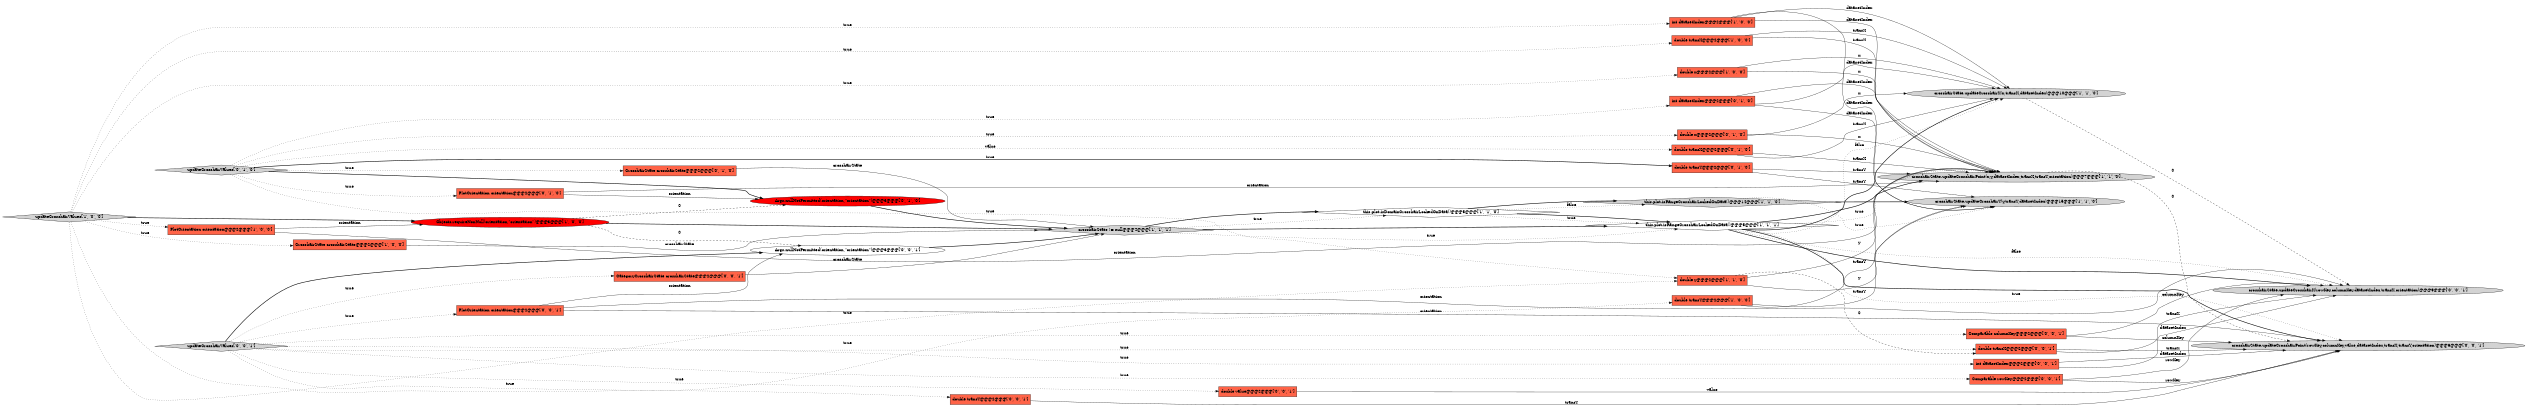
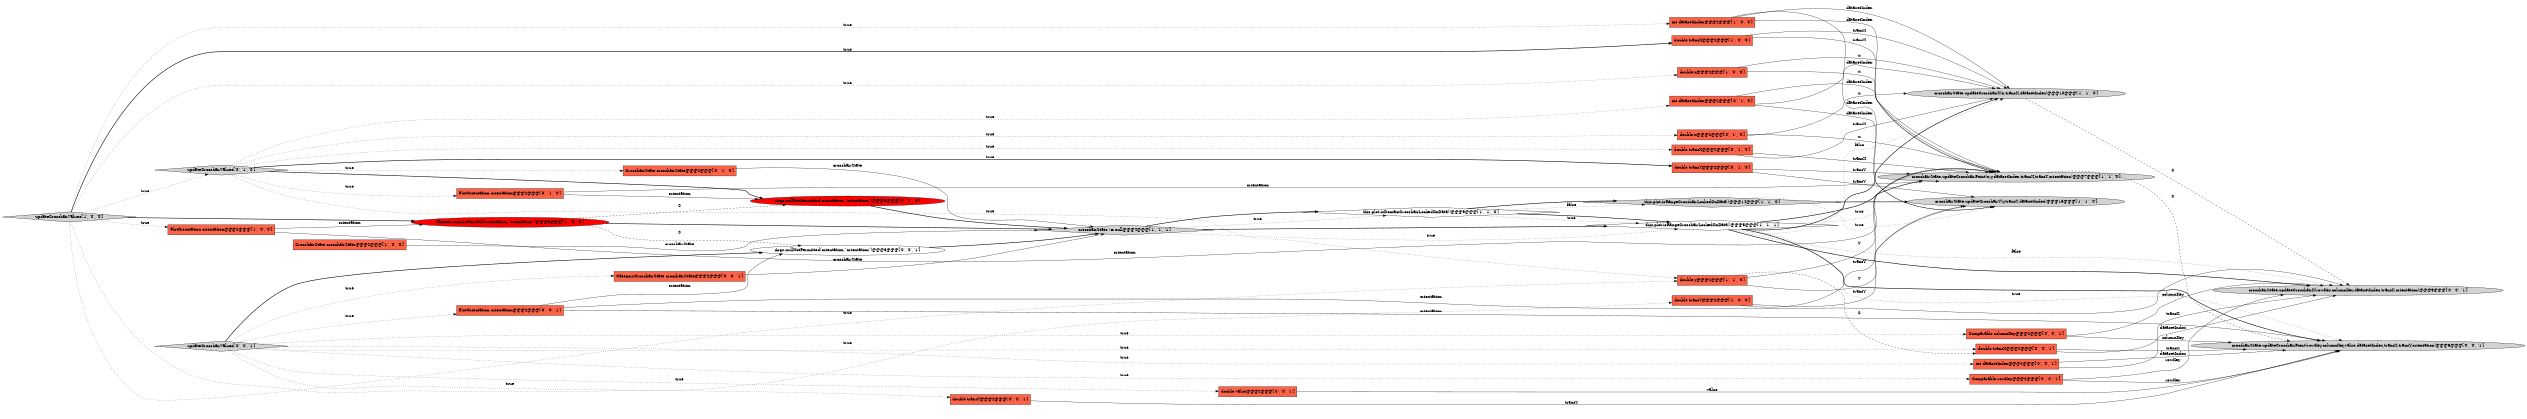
(829, 52) -> (829, 52)
(990, 147) -> (990, 147)
(185, 241) -> (144, 194)
